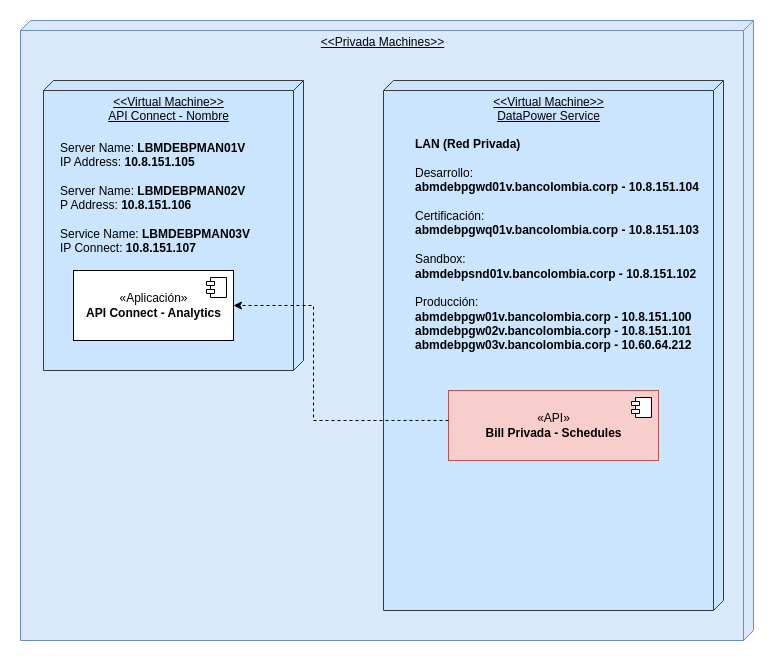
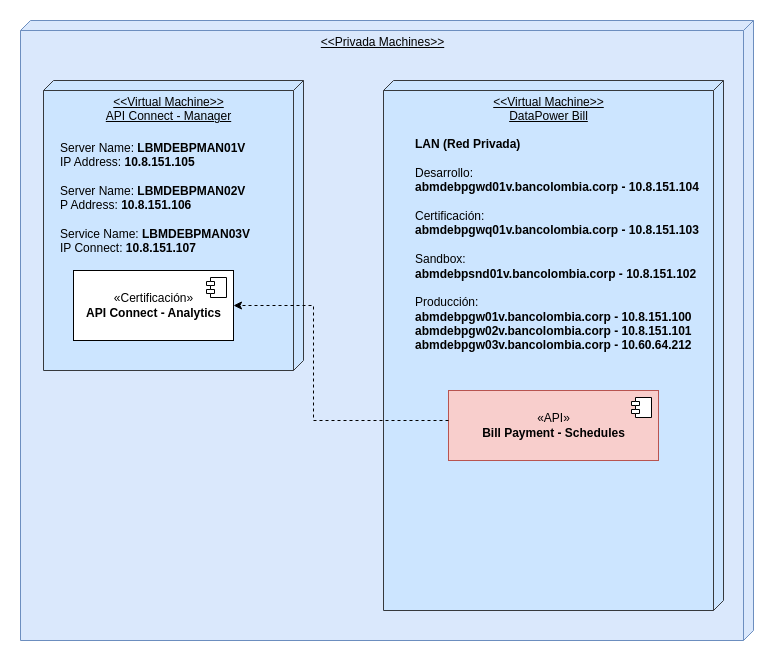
(169, 110) -> (169, 110)
(549, 110) -> (549, 110)
(154, 306) -> (154, 306)
(554, 426) -> (554, 426)
